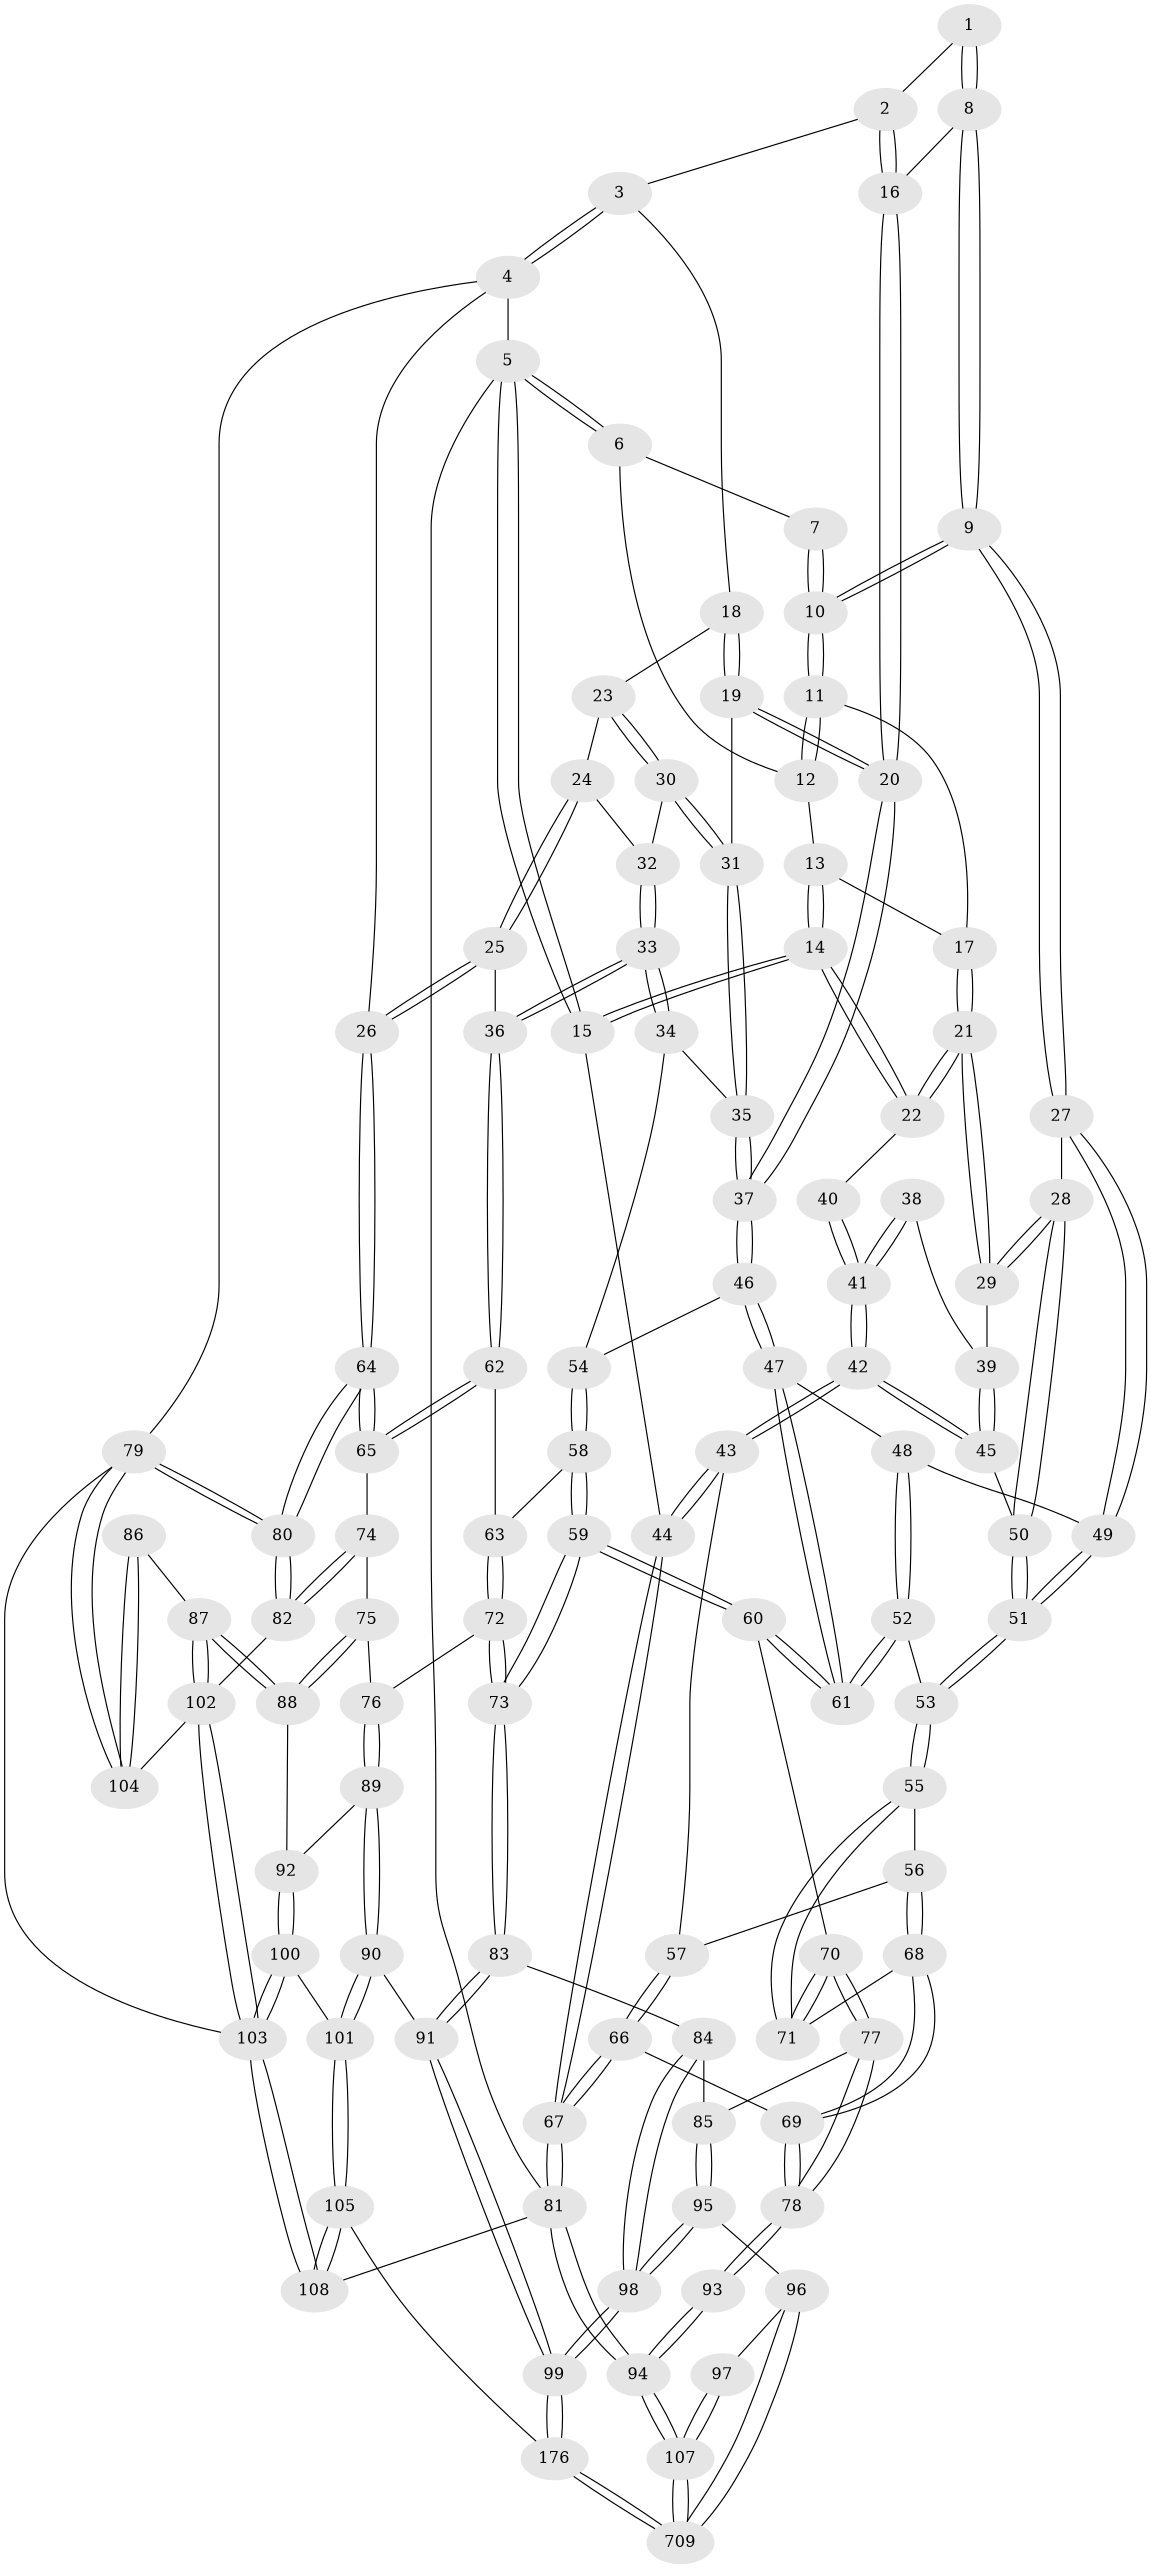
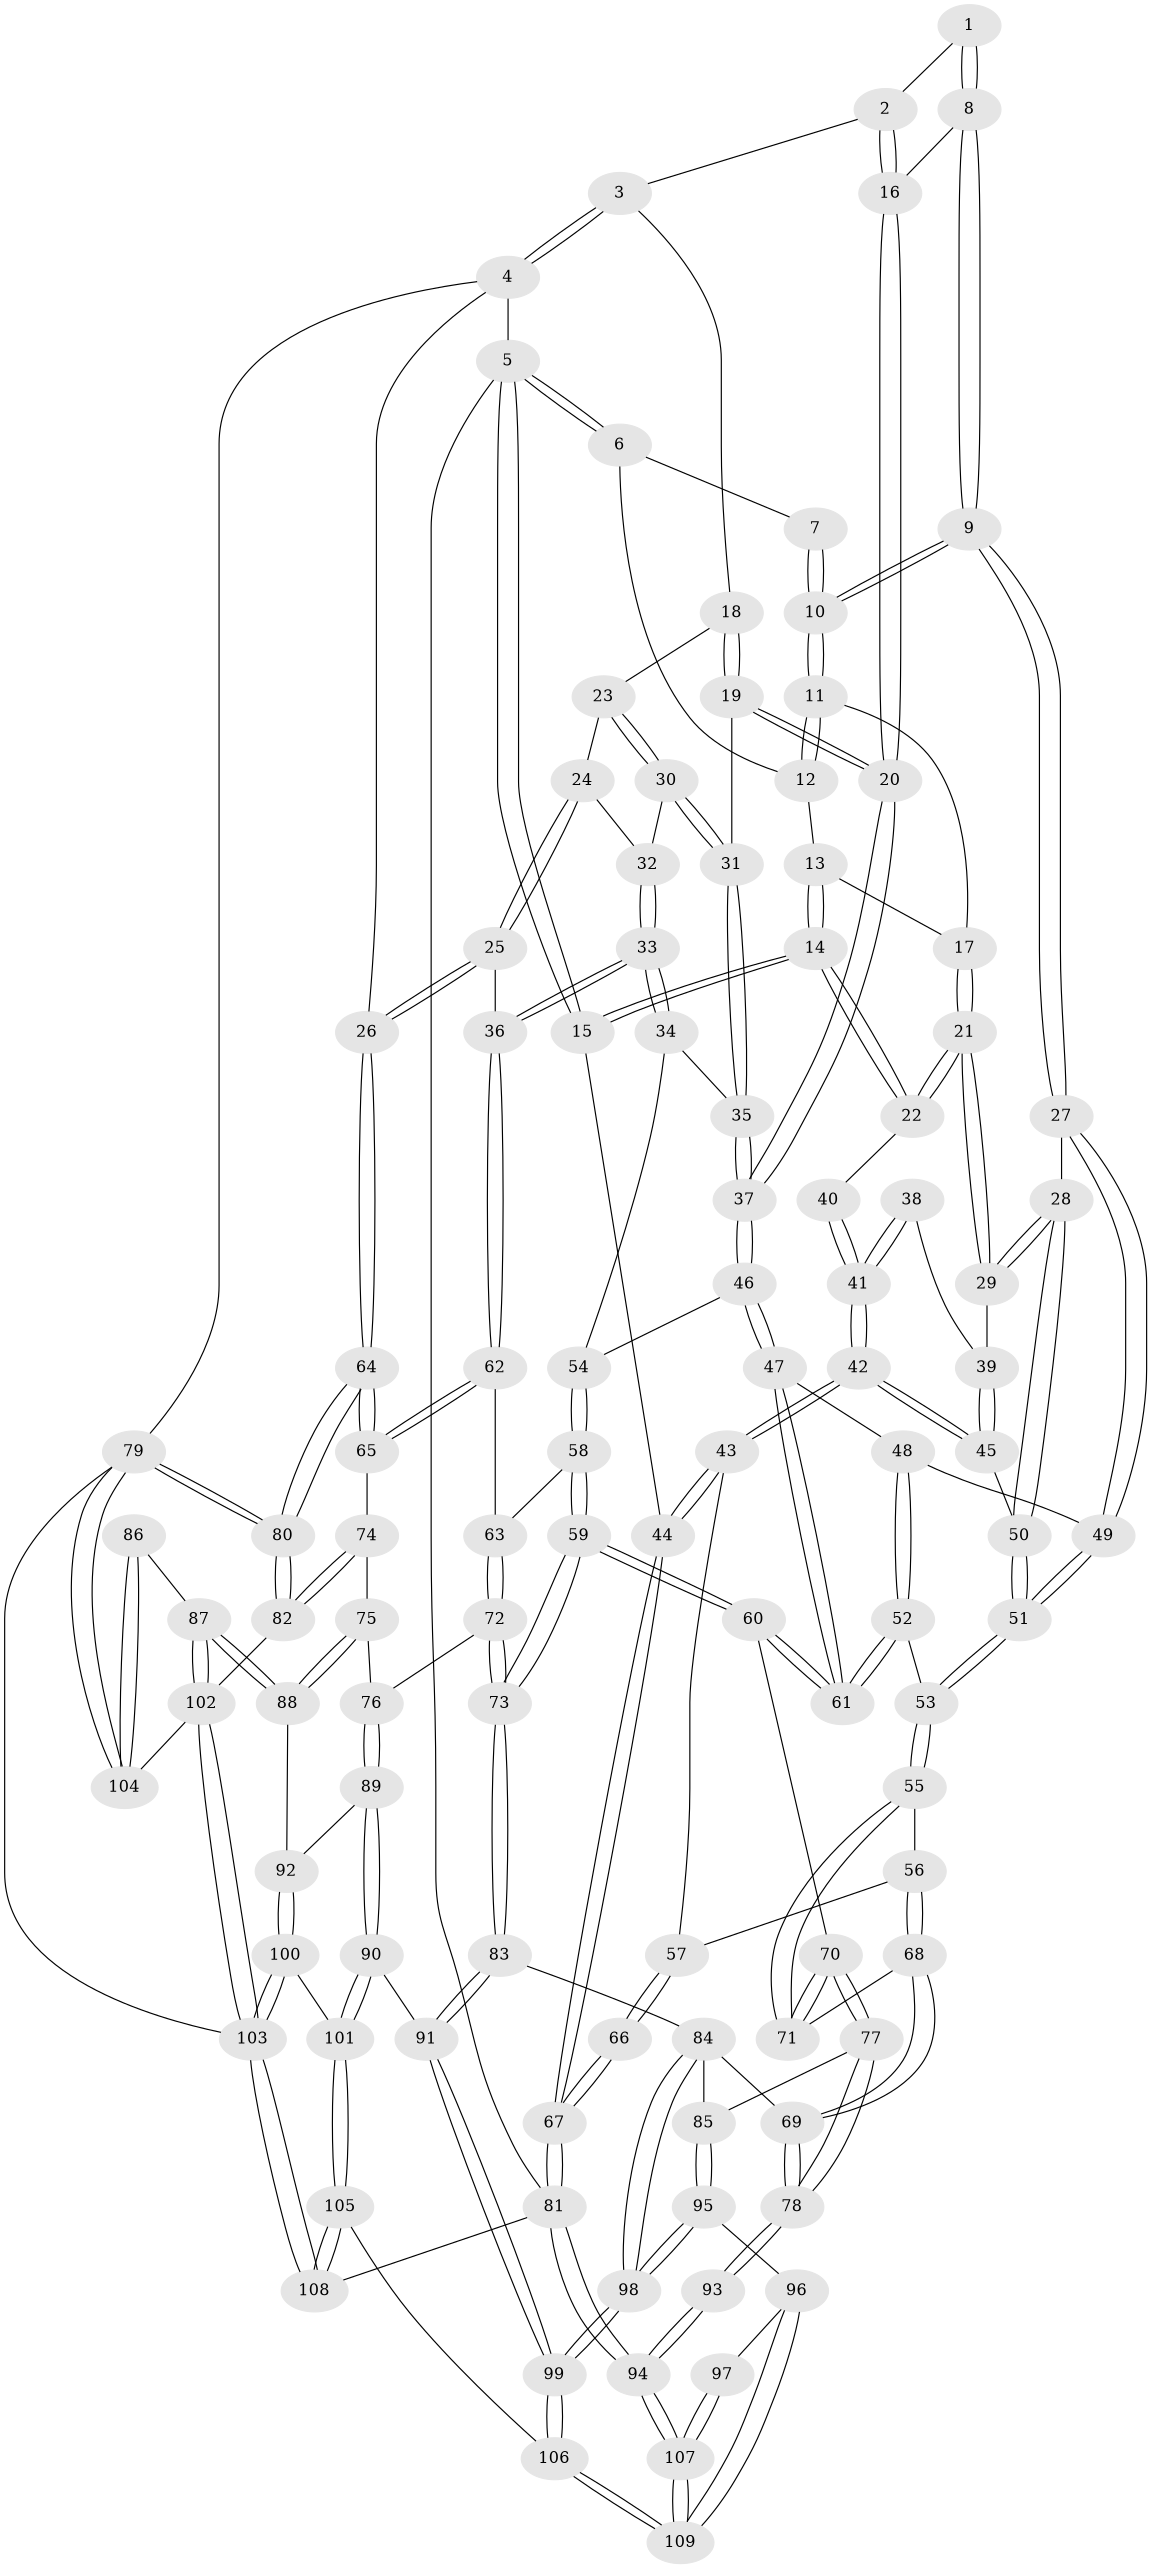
(712, 2084) -> (748, 2081)
(555, 2459) -> (555, 2459)
(681, 2543) -> (681, 2543)
